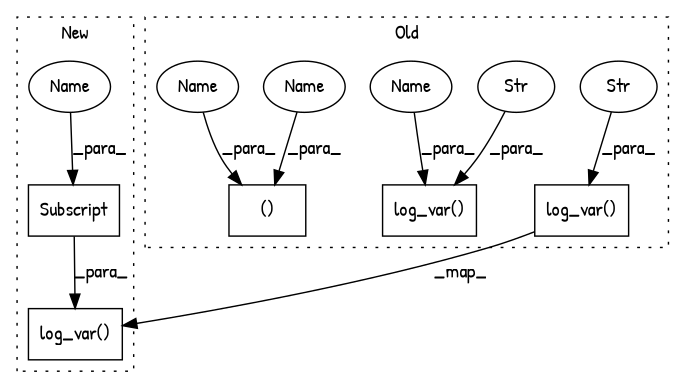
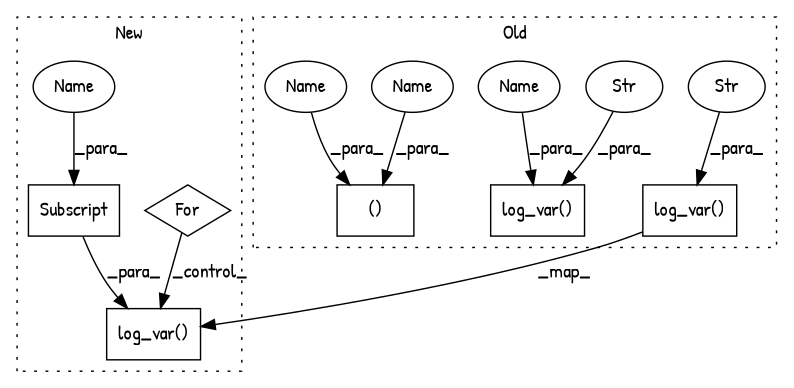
none -> (188, 210)
